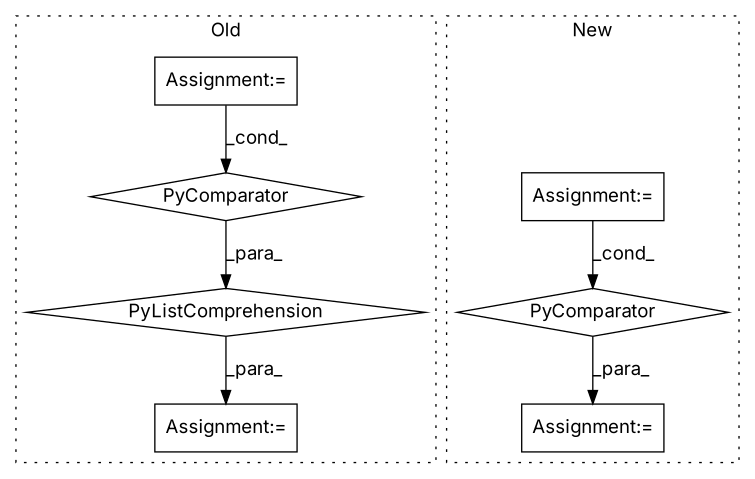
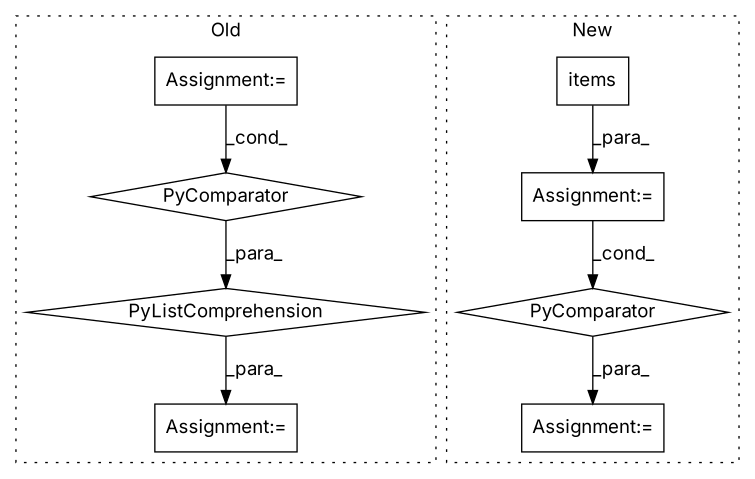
none -> (593, 81)
